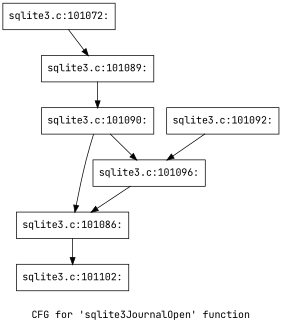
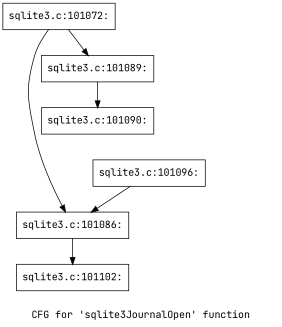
(223, 121) -> none
(121, 144) -> none
(84, 169) -> (32, 118)
